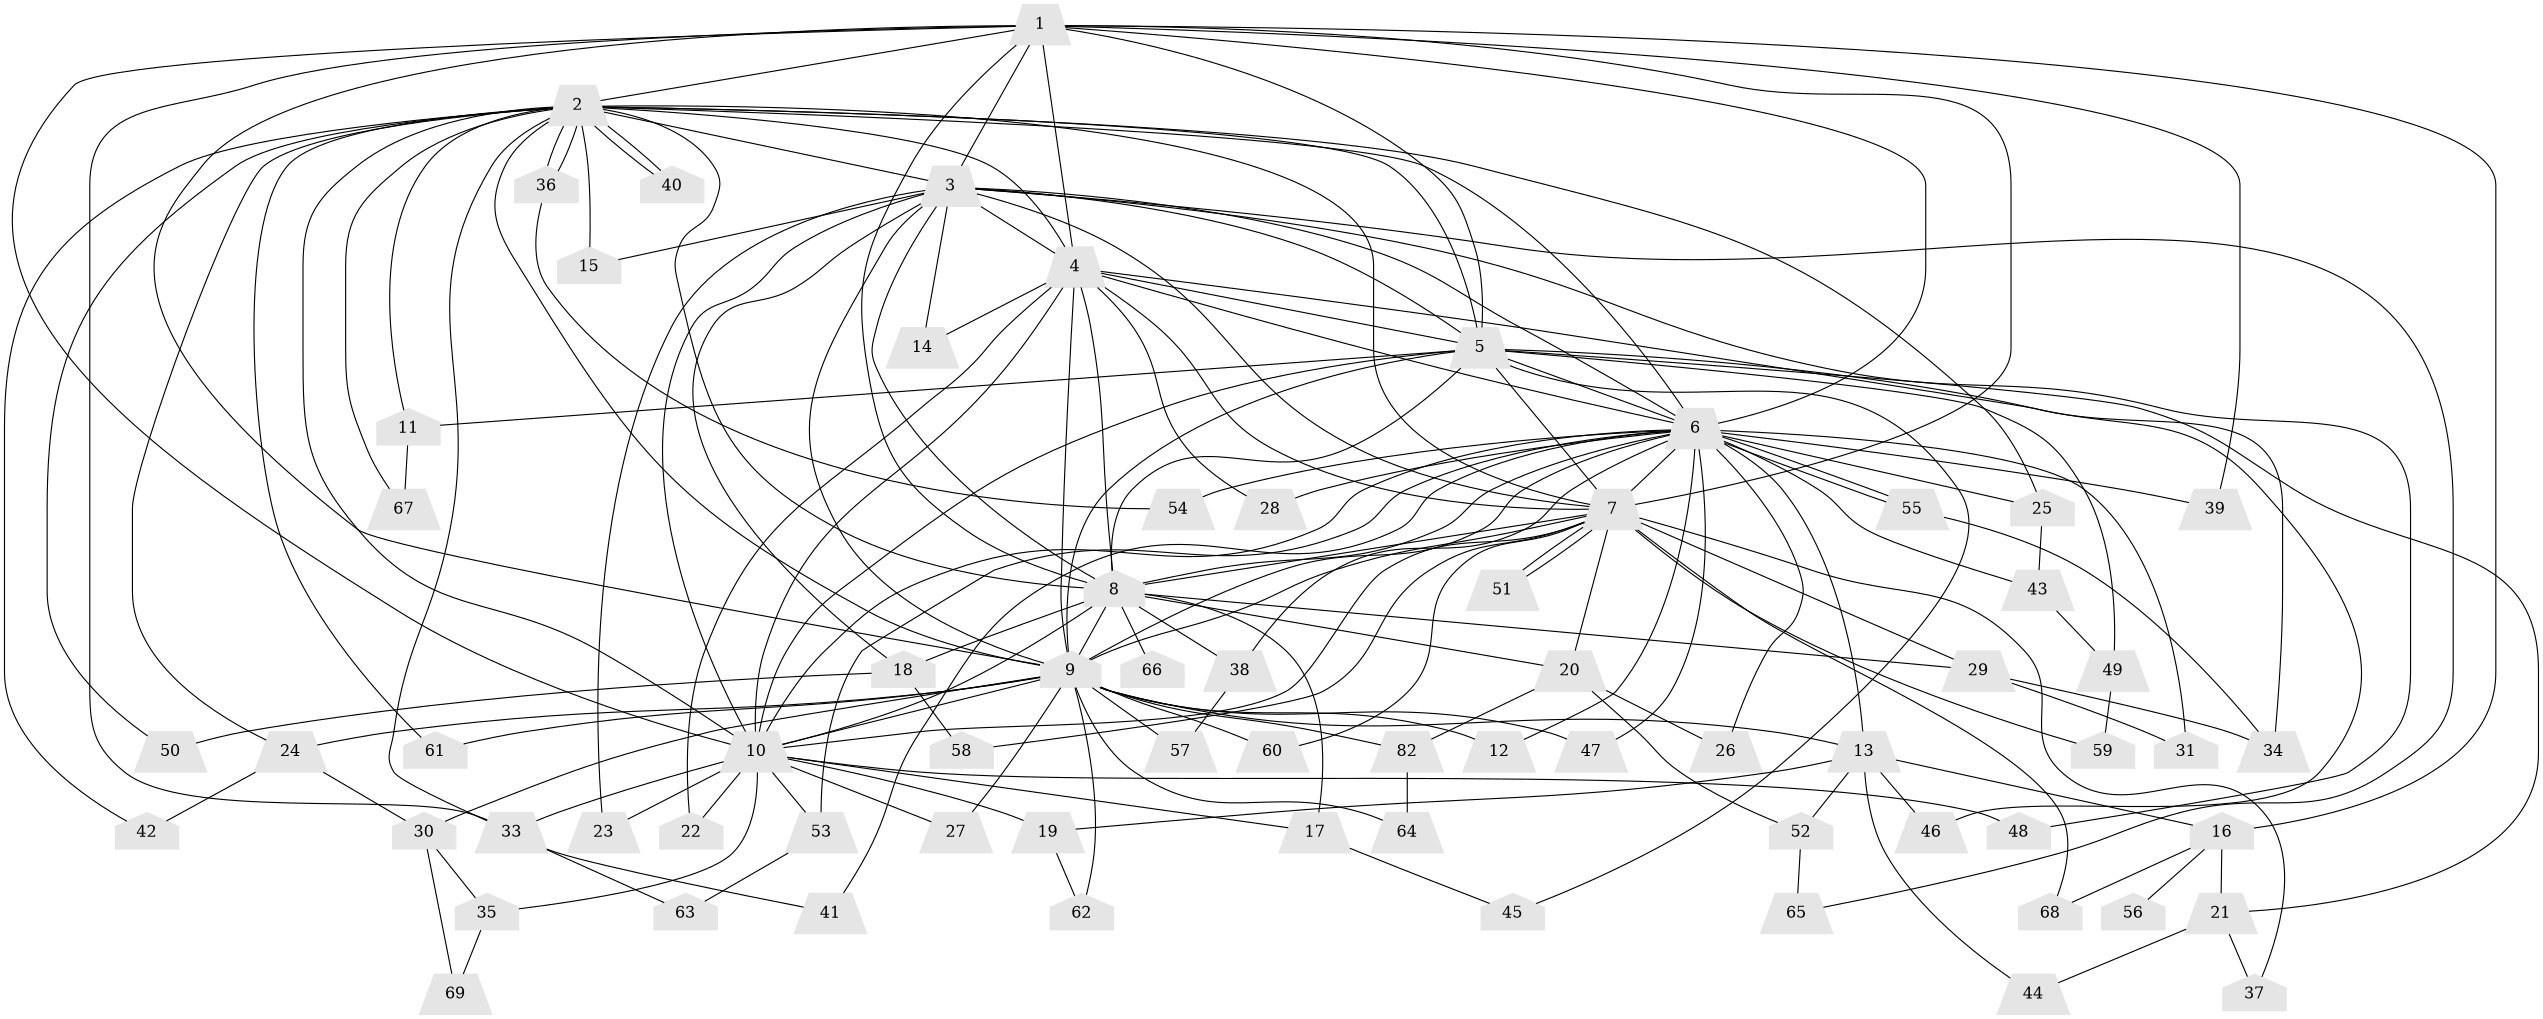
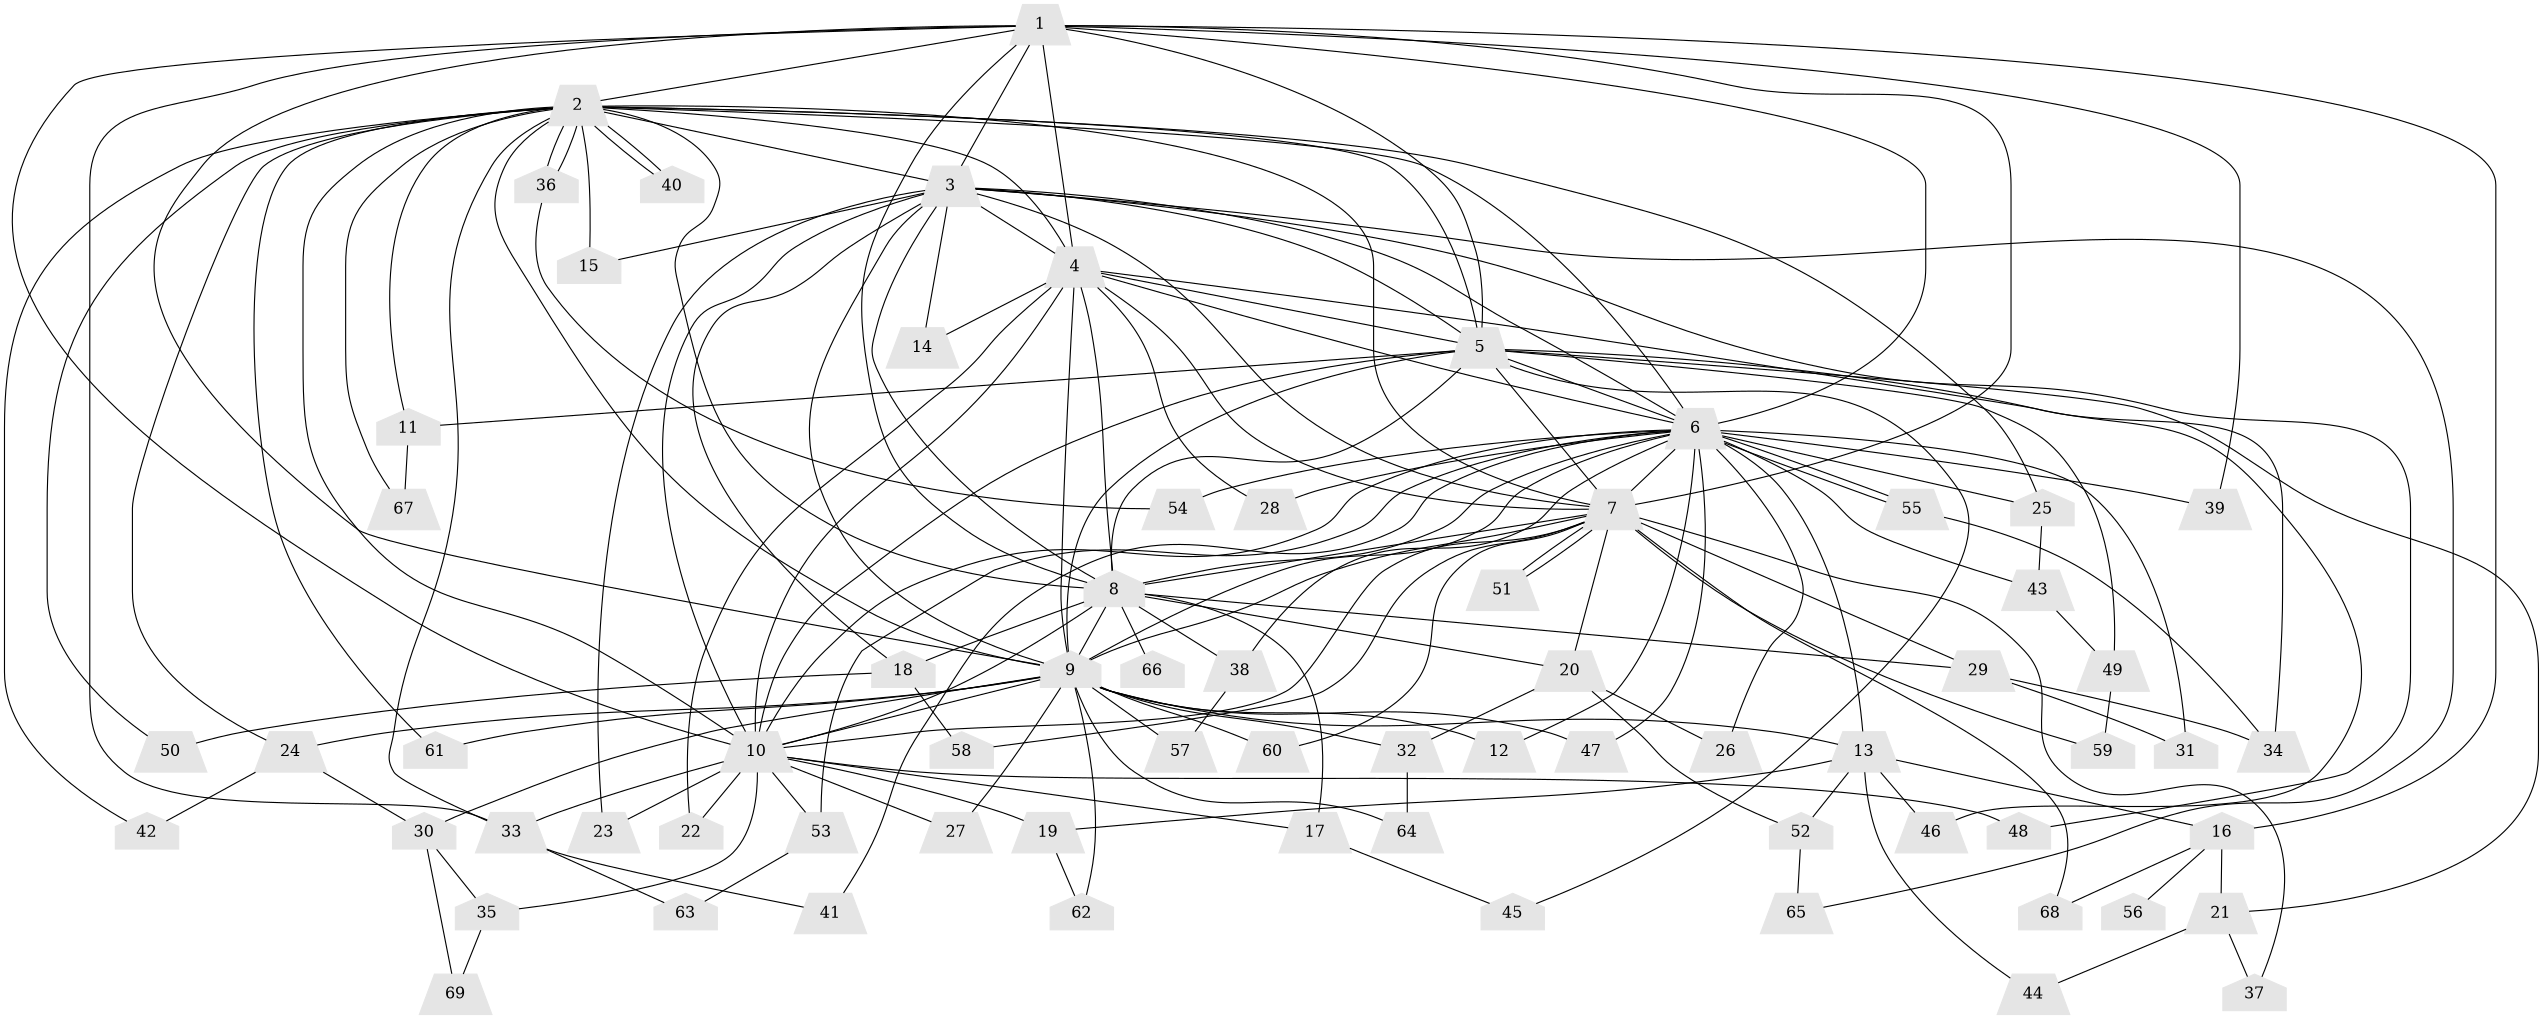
(1407, 752) -> (1407, 752)
